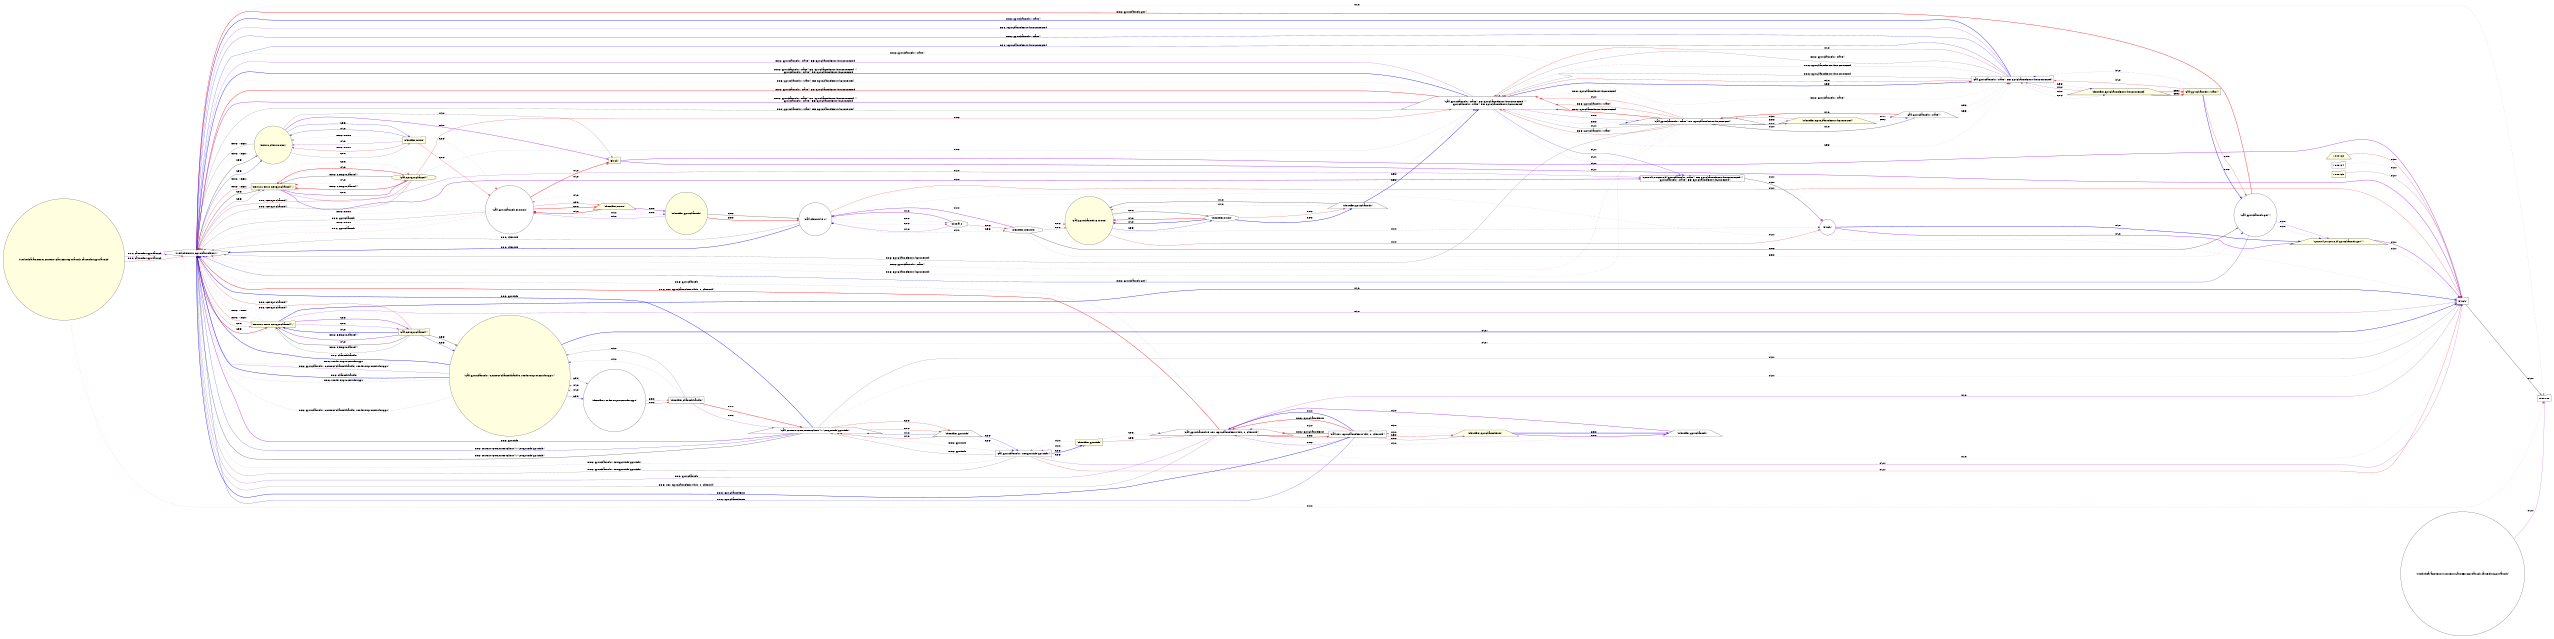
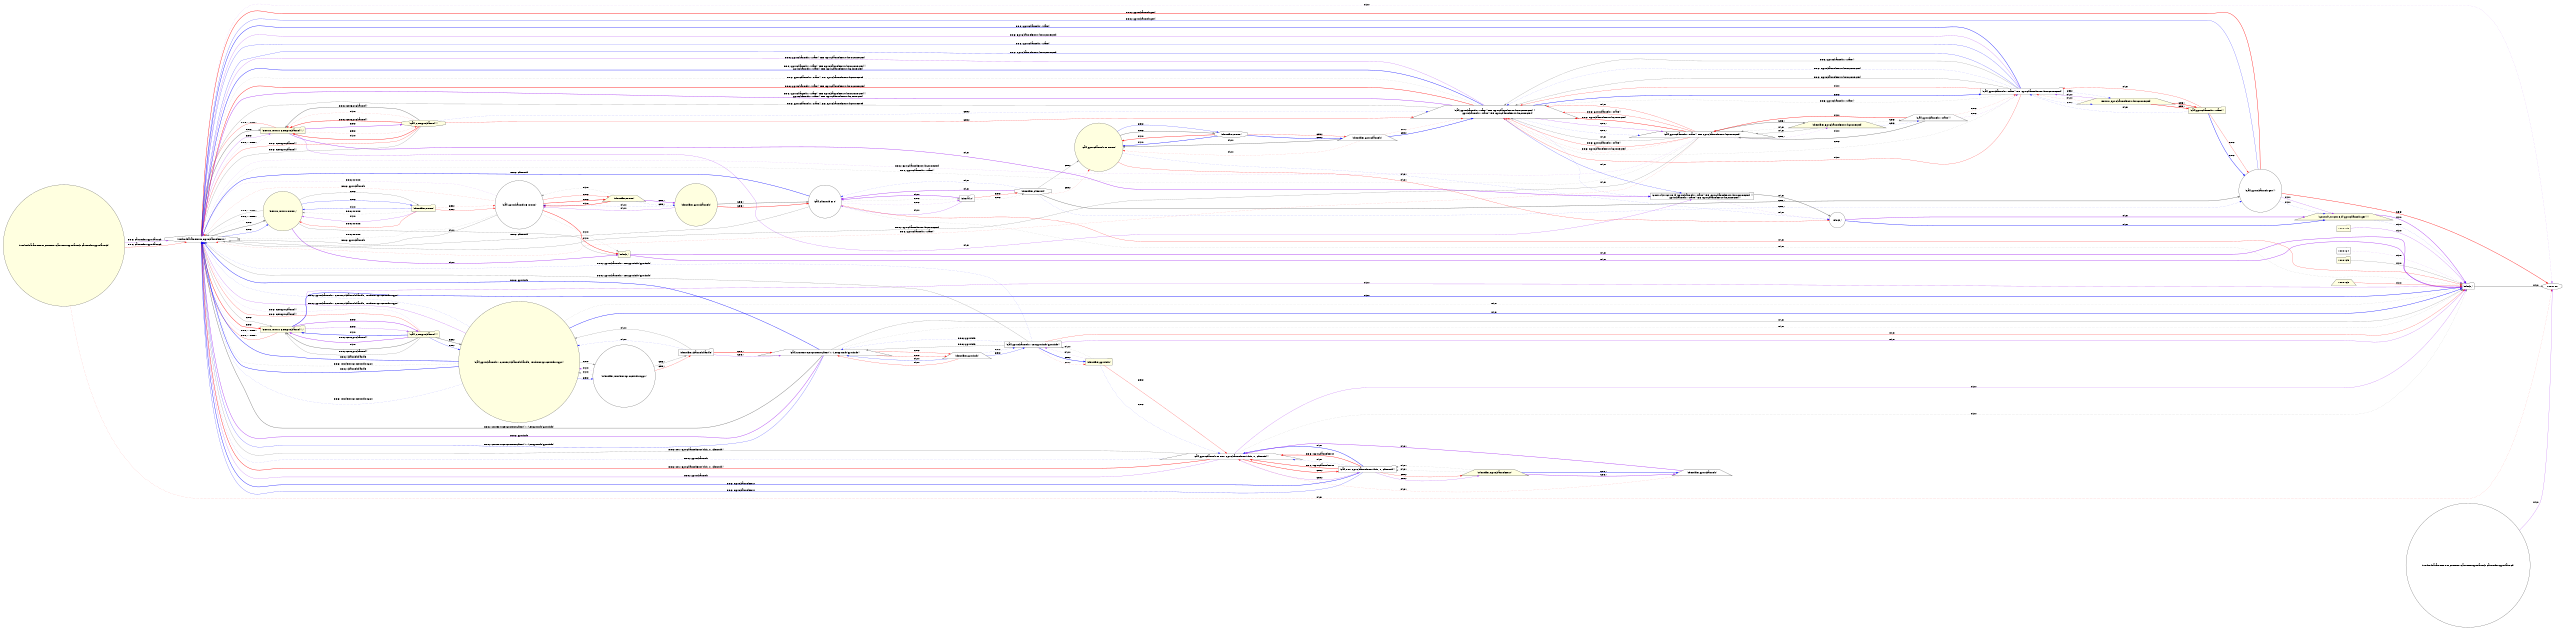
(2119, 92) -> (2126, 101)
(273, 145) -> (283, 211)
none -> (2420, 220)
(957, 224) -> (967, 199)
none -> (2344, 229)
(197, 253) -> (201, 239)
(2544, 398) -> (2552, 286)
